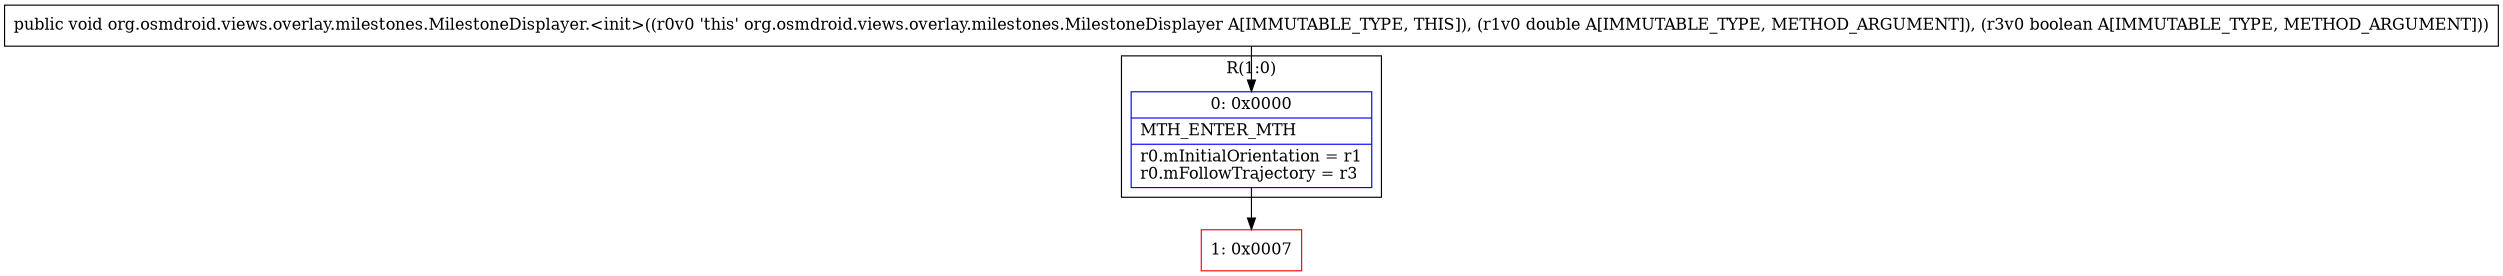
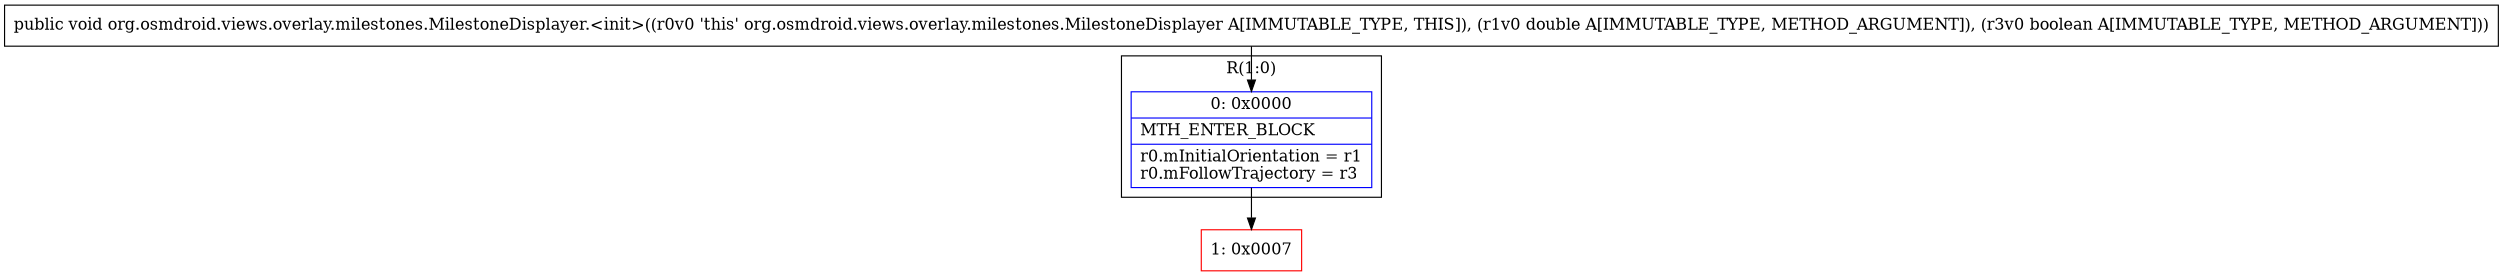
(1218, 131) -> (1228, 131)
